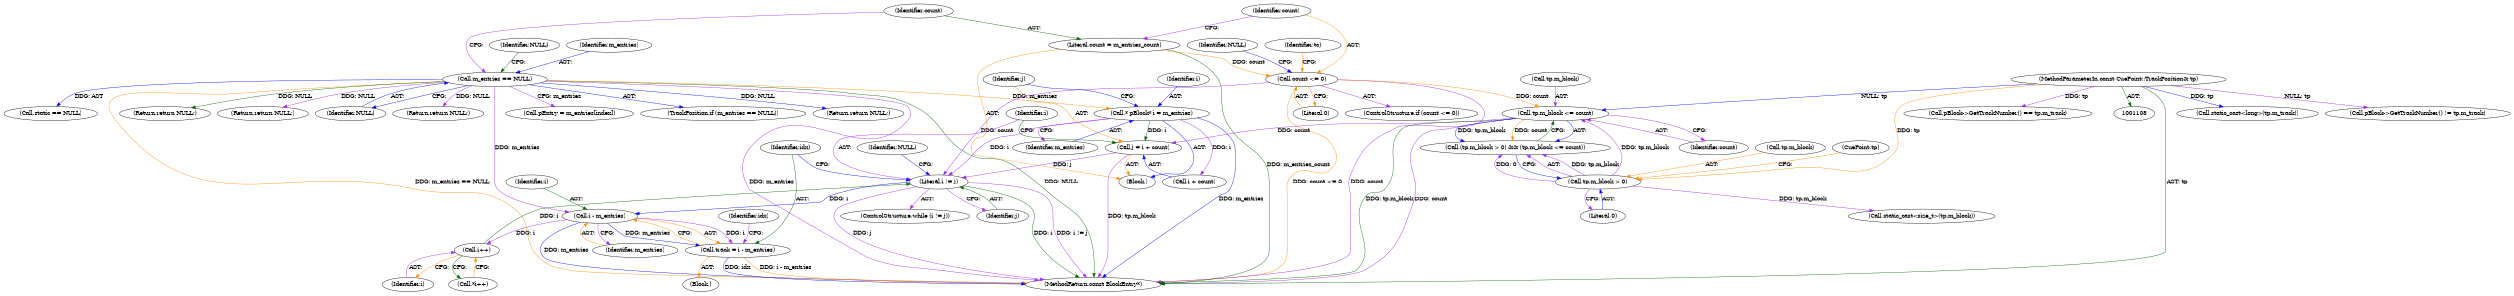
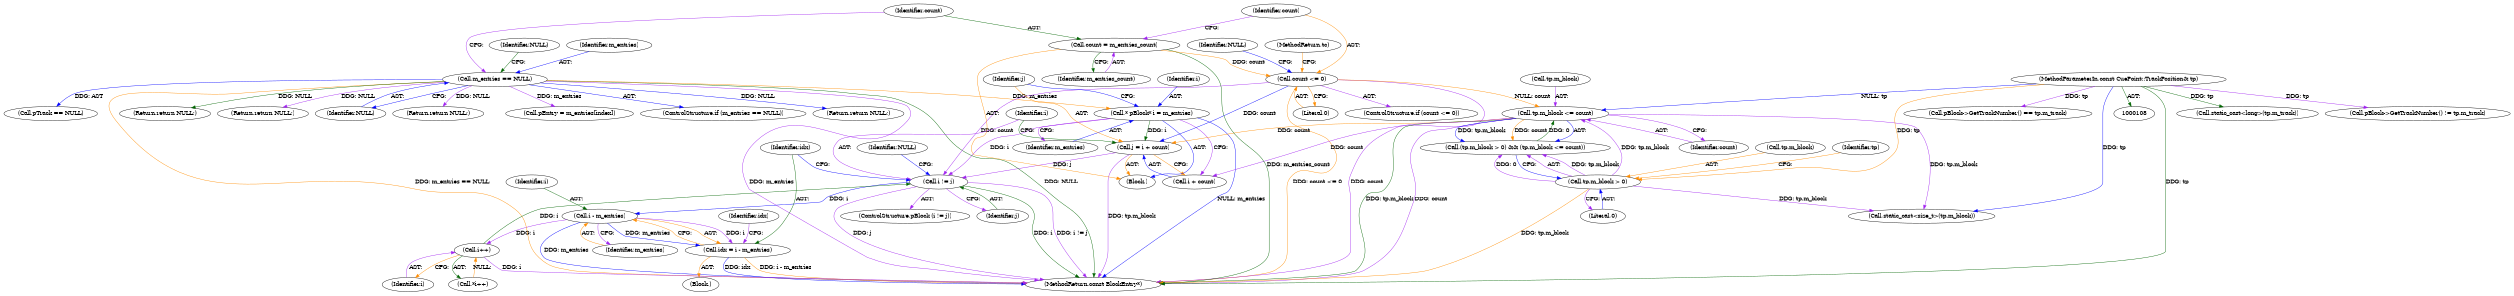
(1114, 45) -> (1114, 45)
(1303, 45) -> (1303, 45)
none -> (1096, 79)
(559, 96) -> (559, 96)
(1532, 96) -> (1532, 96)
(2182, 96) -> (2182, 96)
(2297, 96) -> (2297, 96)
(51, 114) -> (51, 114)
(723, 114) -> (723, 114)
none -> (1227, 114)
(2134, 114) -> (2134, 114)
none -> (1804, 118)
(1344, 124) -> (1344, 124)
(1559, 131) -> (1559, 131)
none -> (1362, 133)
(1222, 148) -> (1222, 148)
(1861, 148) -> (1861, 148)
none -> (1168, 164)
(495, 174) -> none
(939, 182) -> (939, 182)
(2177, 182) -> (2177, 182)
none -> (2090, 192)
(1241, 199) -> (1241, 199)
(905, 216) -> (905, 216)
(738, 250) -> (738, 250)
(461, 267) -> (461, 267)
(483, 267) -> (483, 267)
none -> (1386, 275)
none -> (751, 277)
